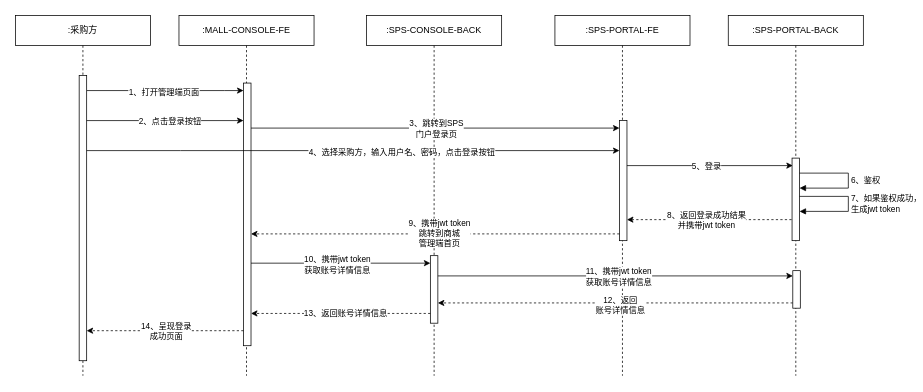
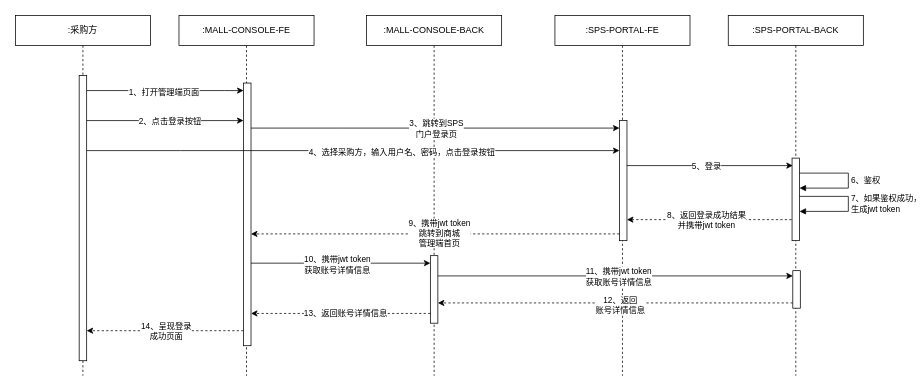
(434, 30) -> (434, 30)
